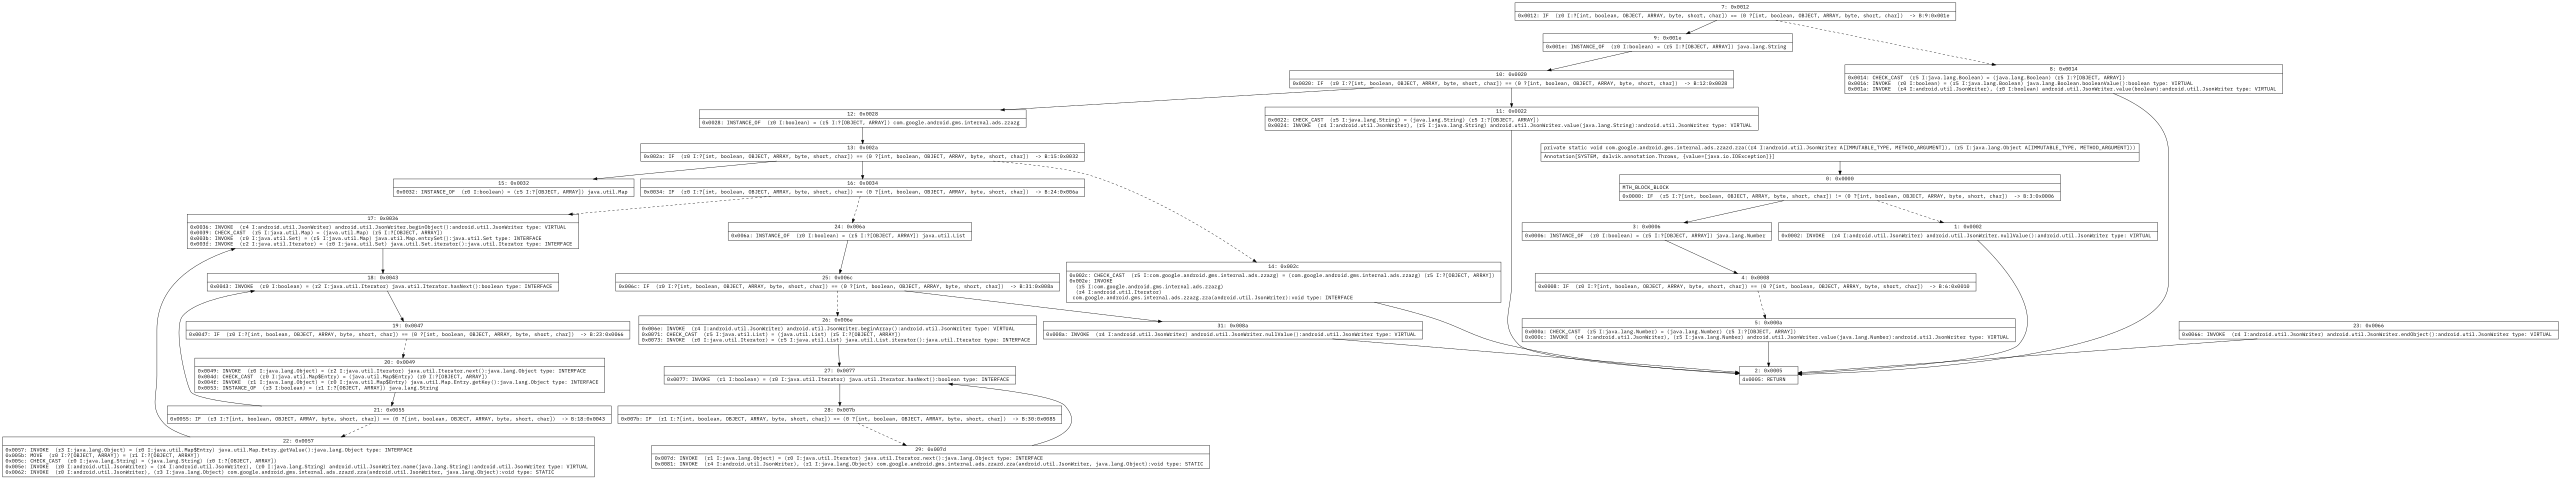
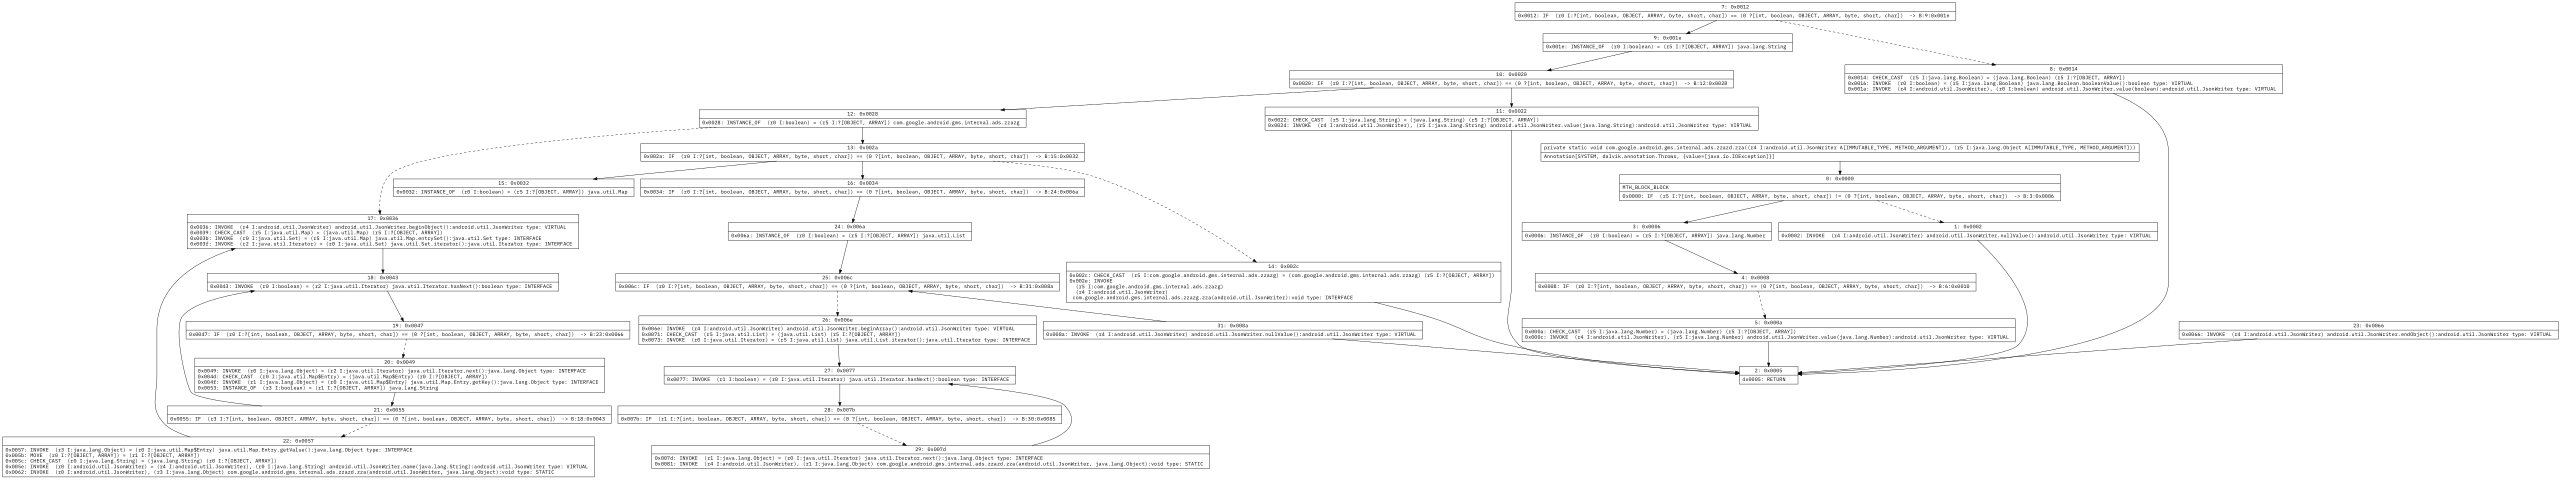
(672, 205) -> (532, 143)
(857, 208) -> (857, 208)
(1116, 292) -> (1119, 292)
(1031, 306) -> (1039, 306)
